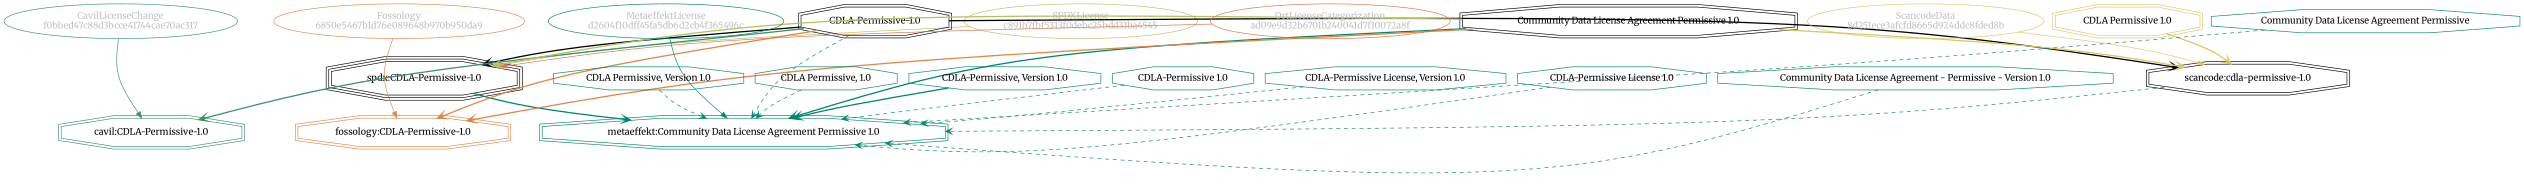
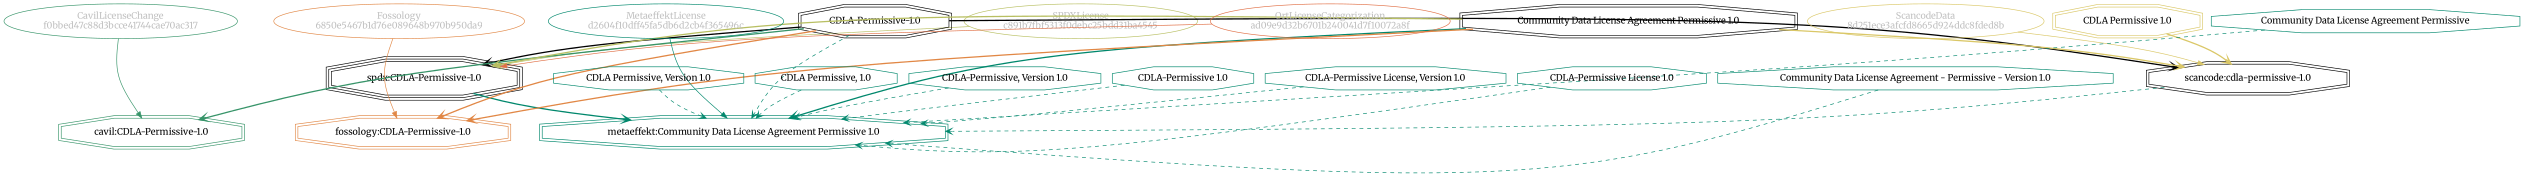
(874, 101) -> (874, 101)
